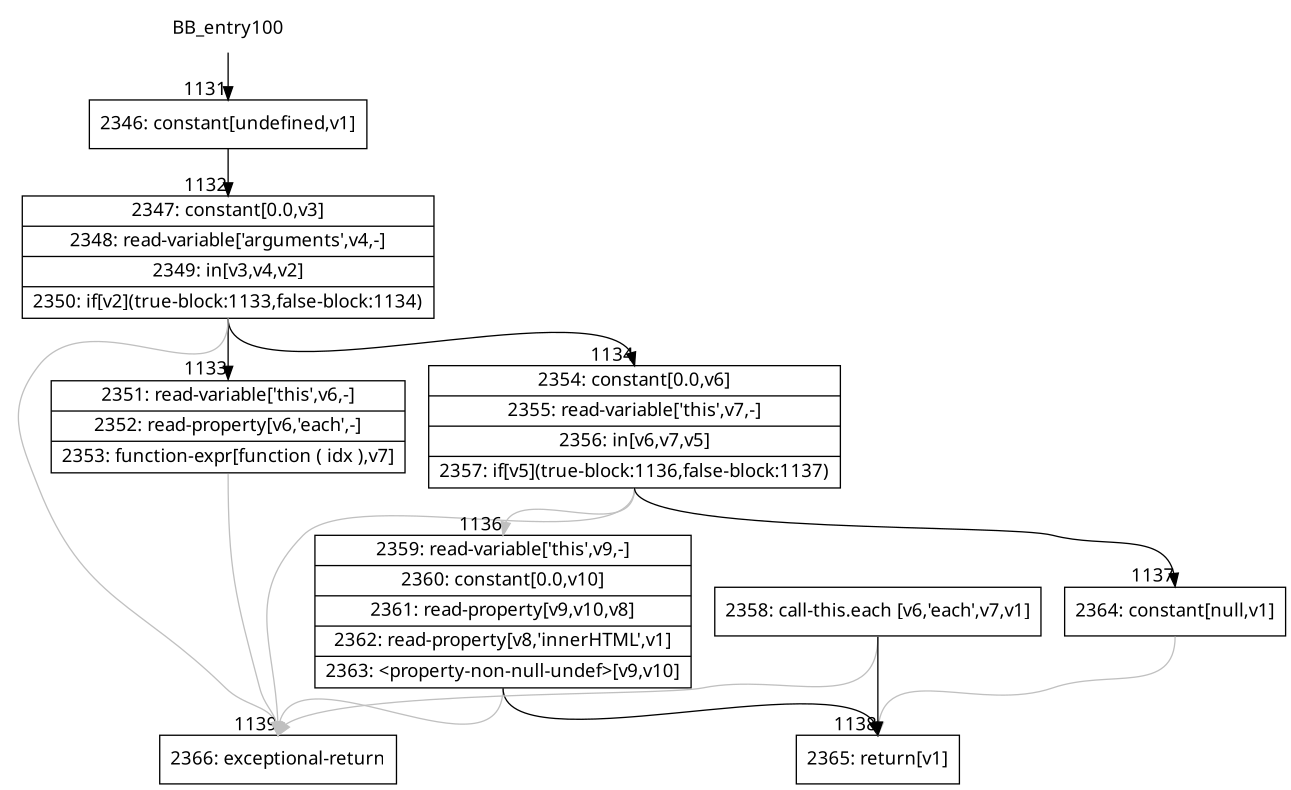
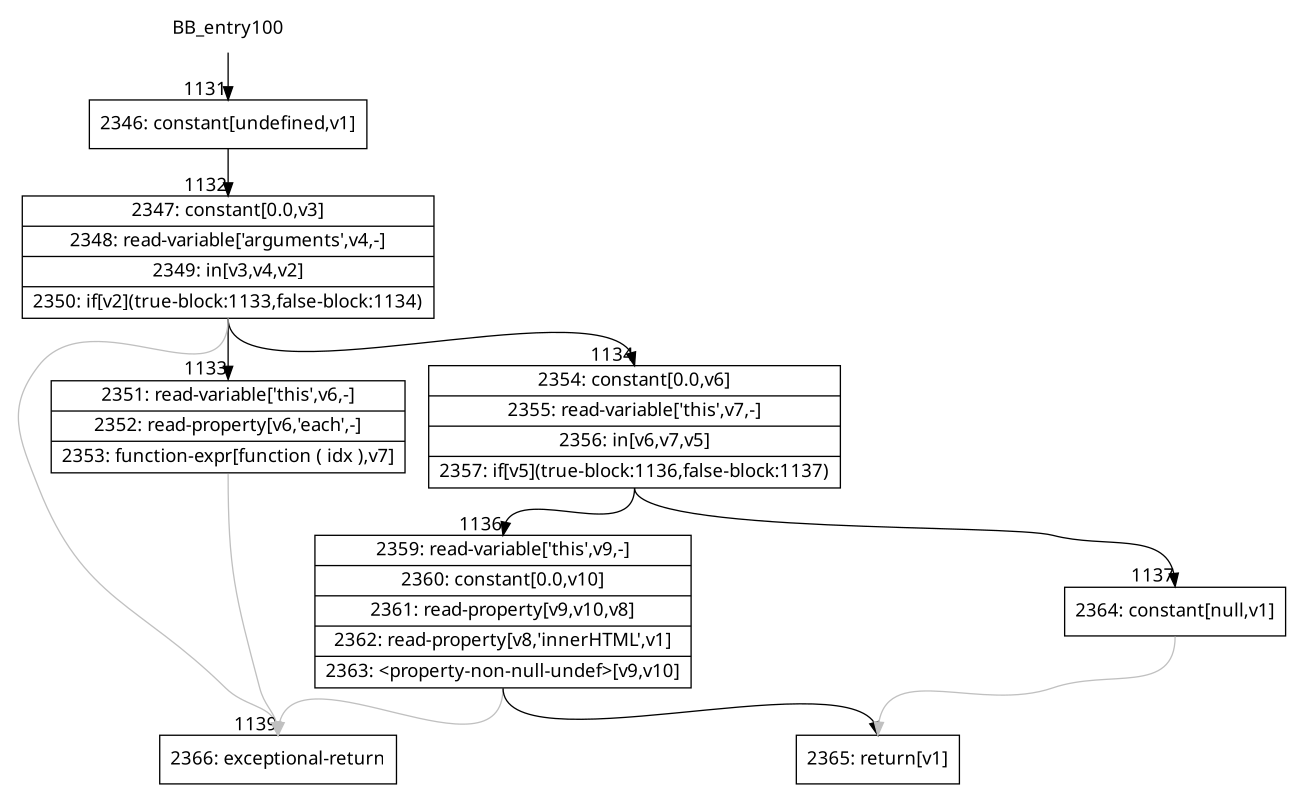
(572, 512) -> (575, 512)
(375, 516) -> none
(878, 612) -> none
